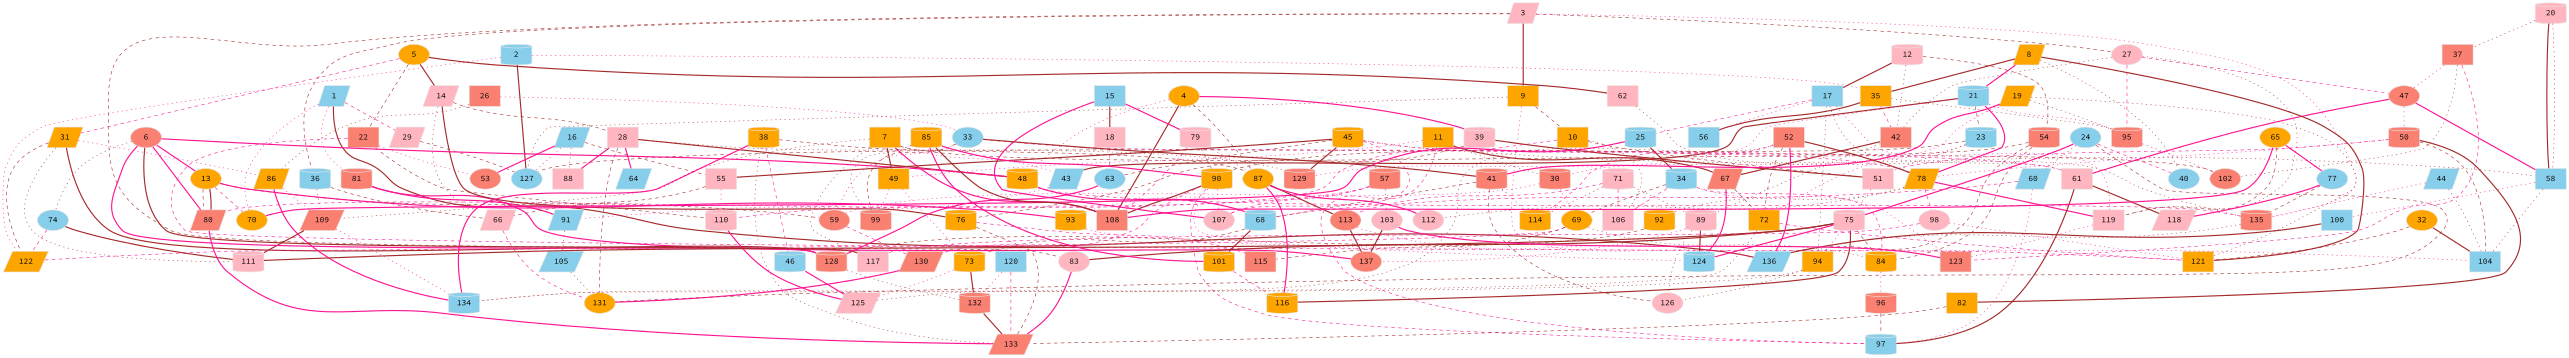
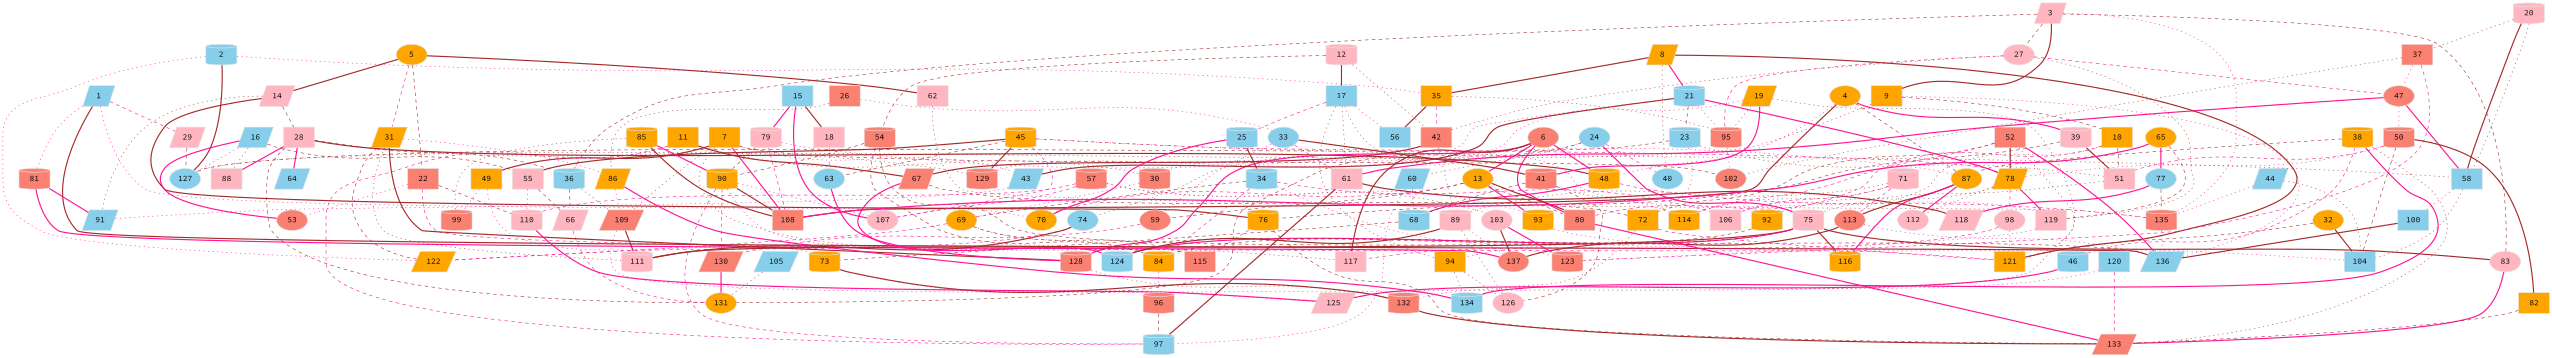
none -> (435, 153)
(870, 174) -> none
(208, 220) -> (1580, 220)
(564, 238) -> none
(1219, 262) -> none
(1956, 262) -> (1567, 262)
